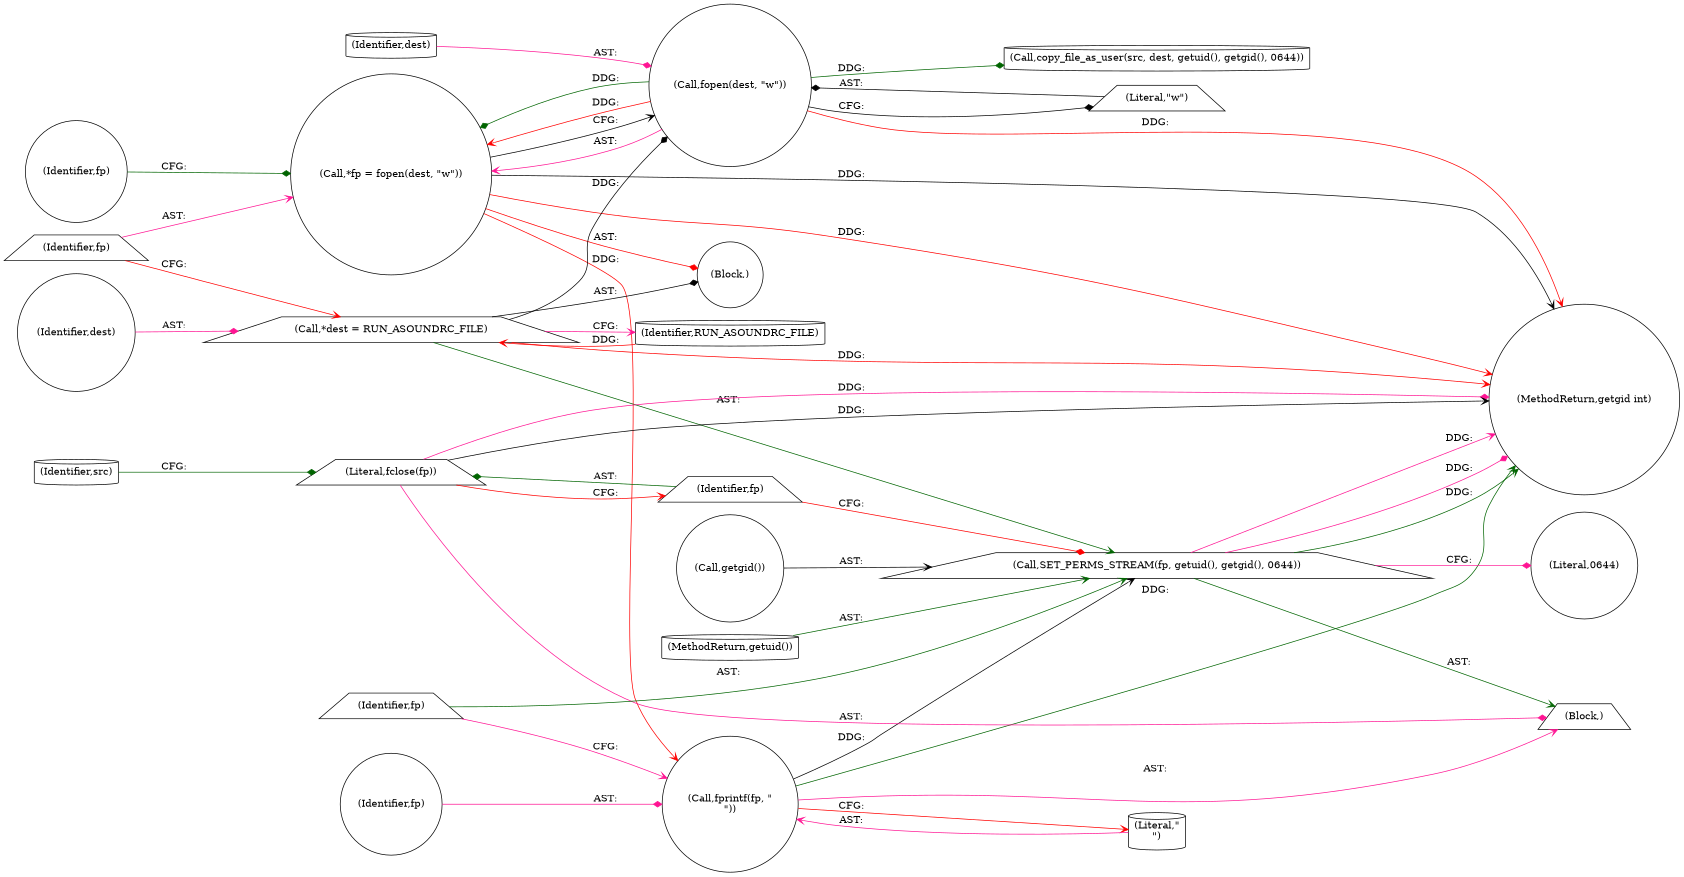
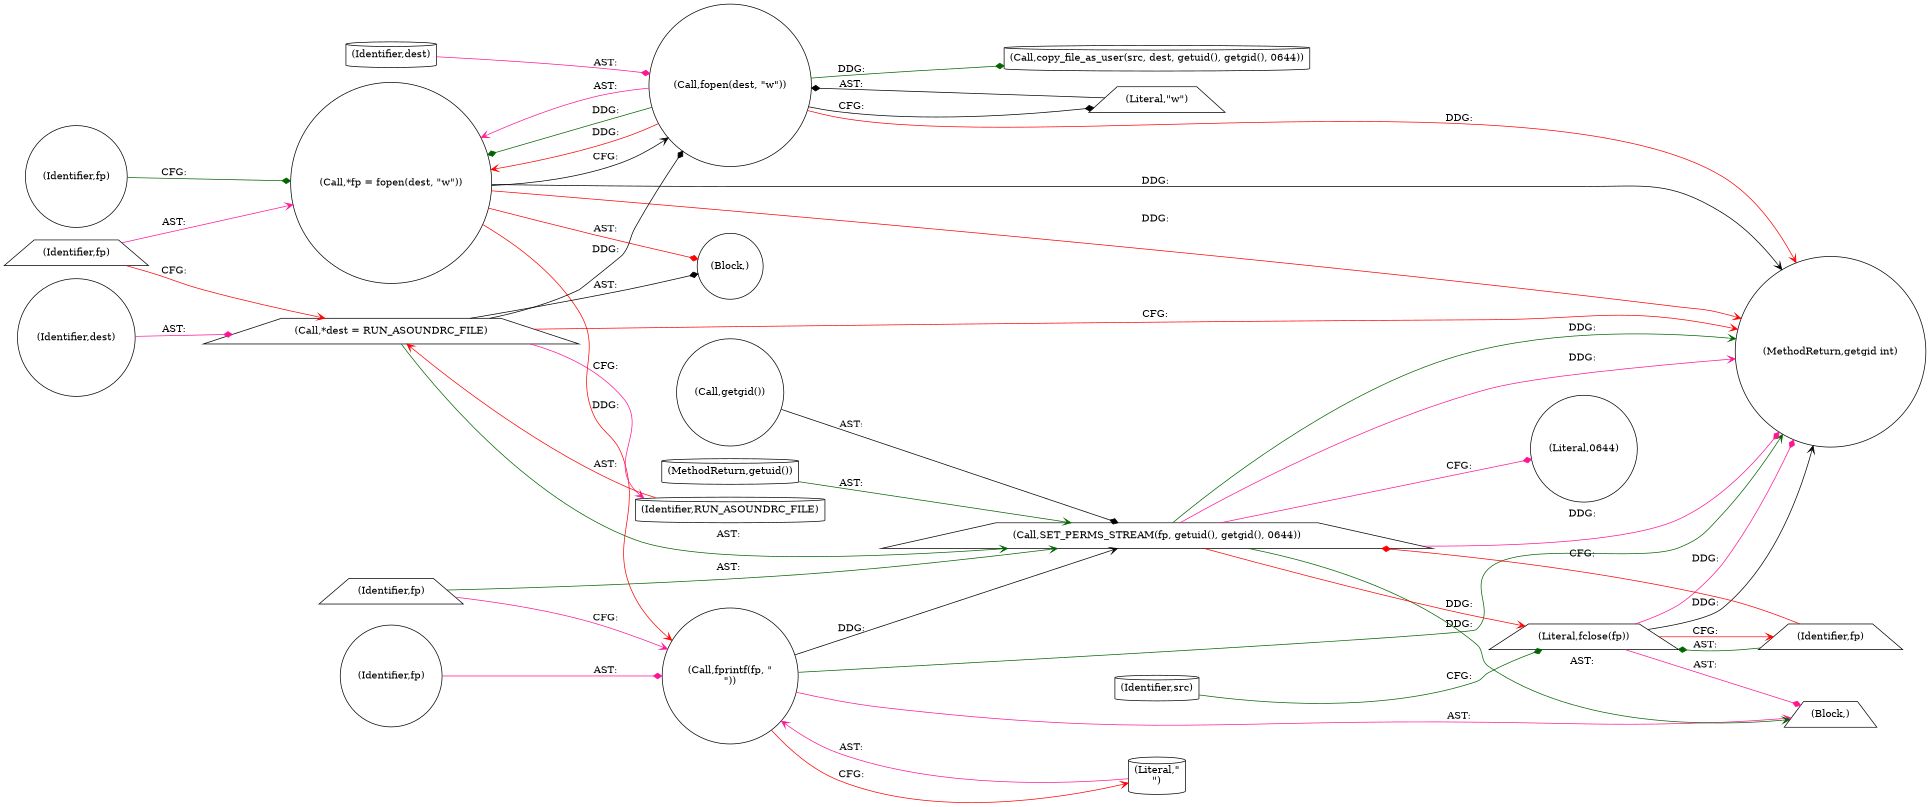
(607, 340) -> (607, 465)
(853, 356) -> (1157, 314)
(854, 568) -> (946, 465)
none -> (1360, 589)
